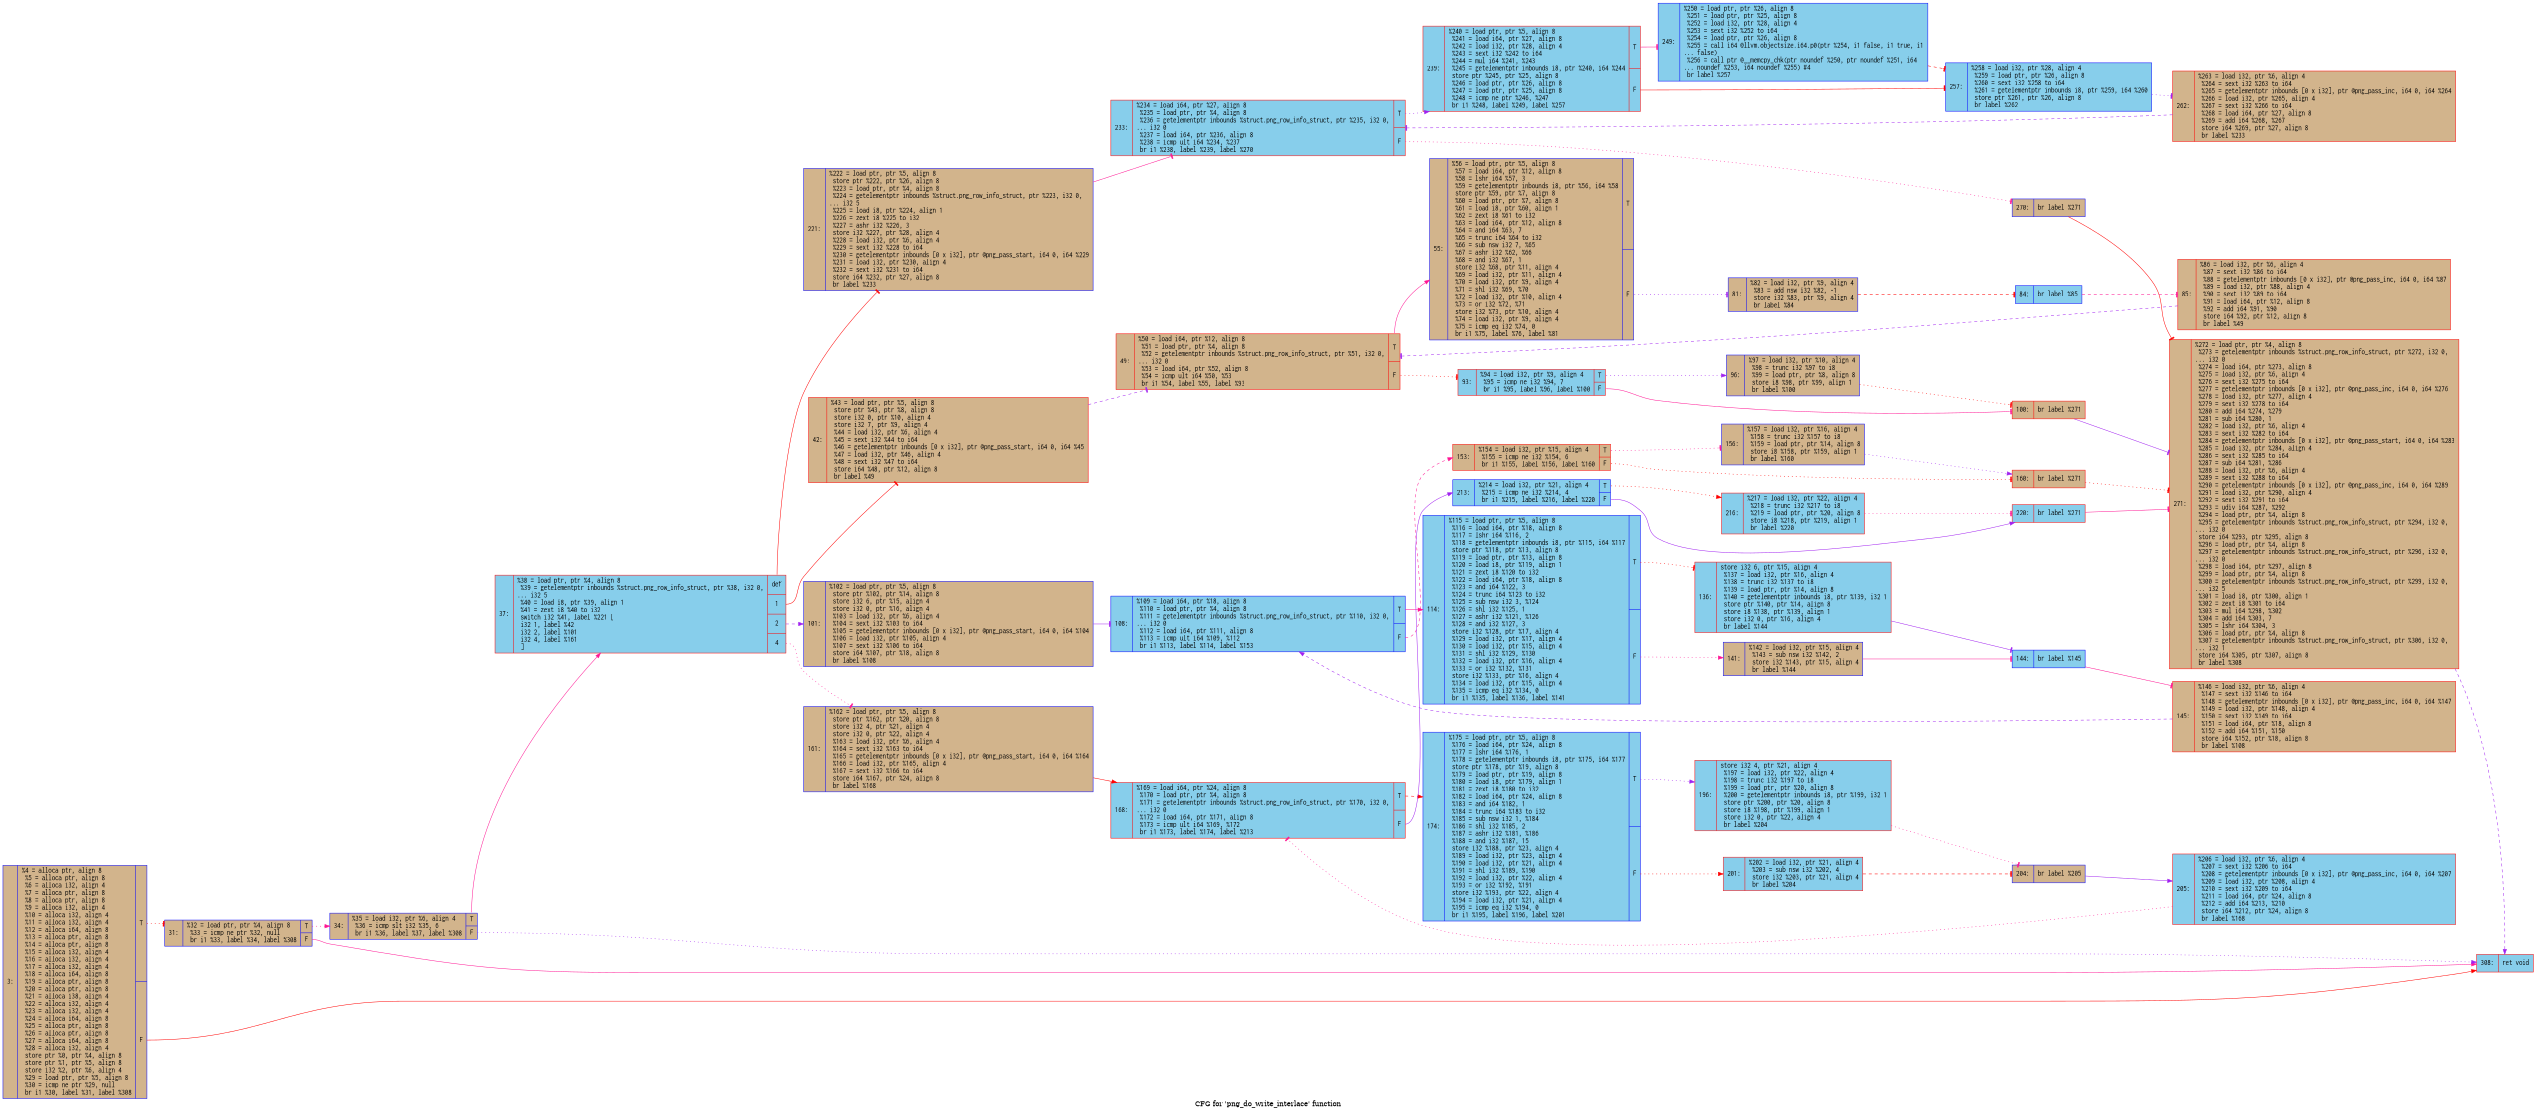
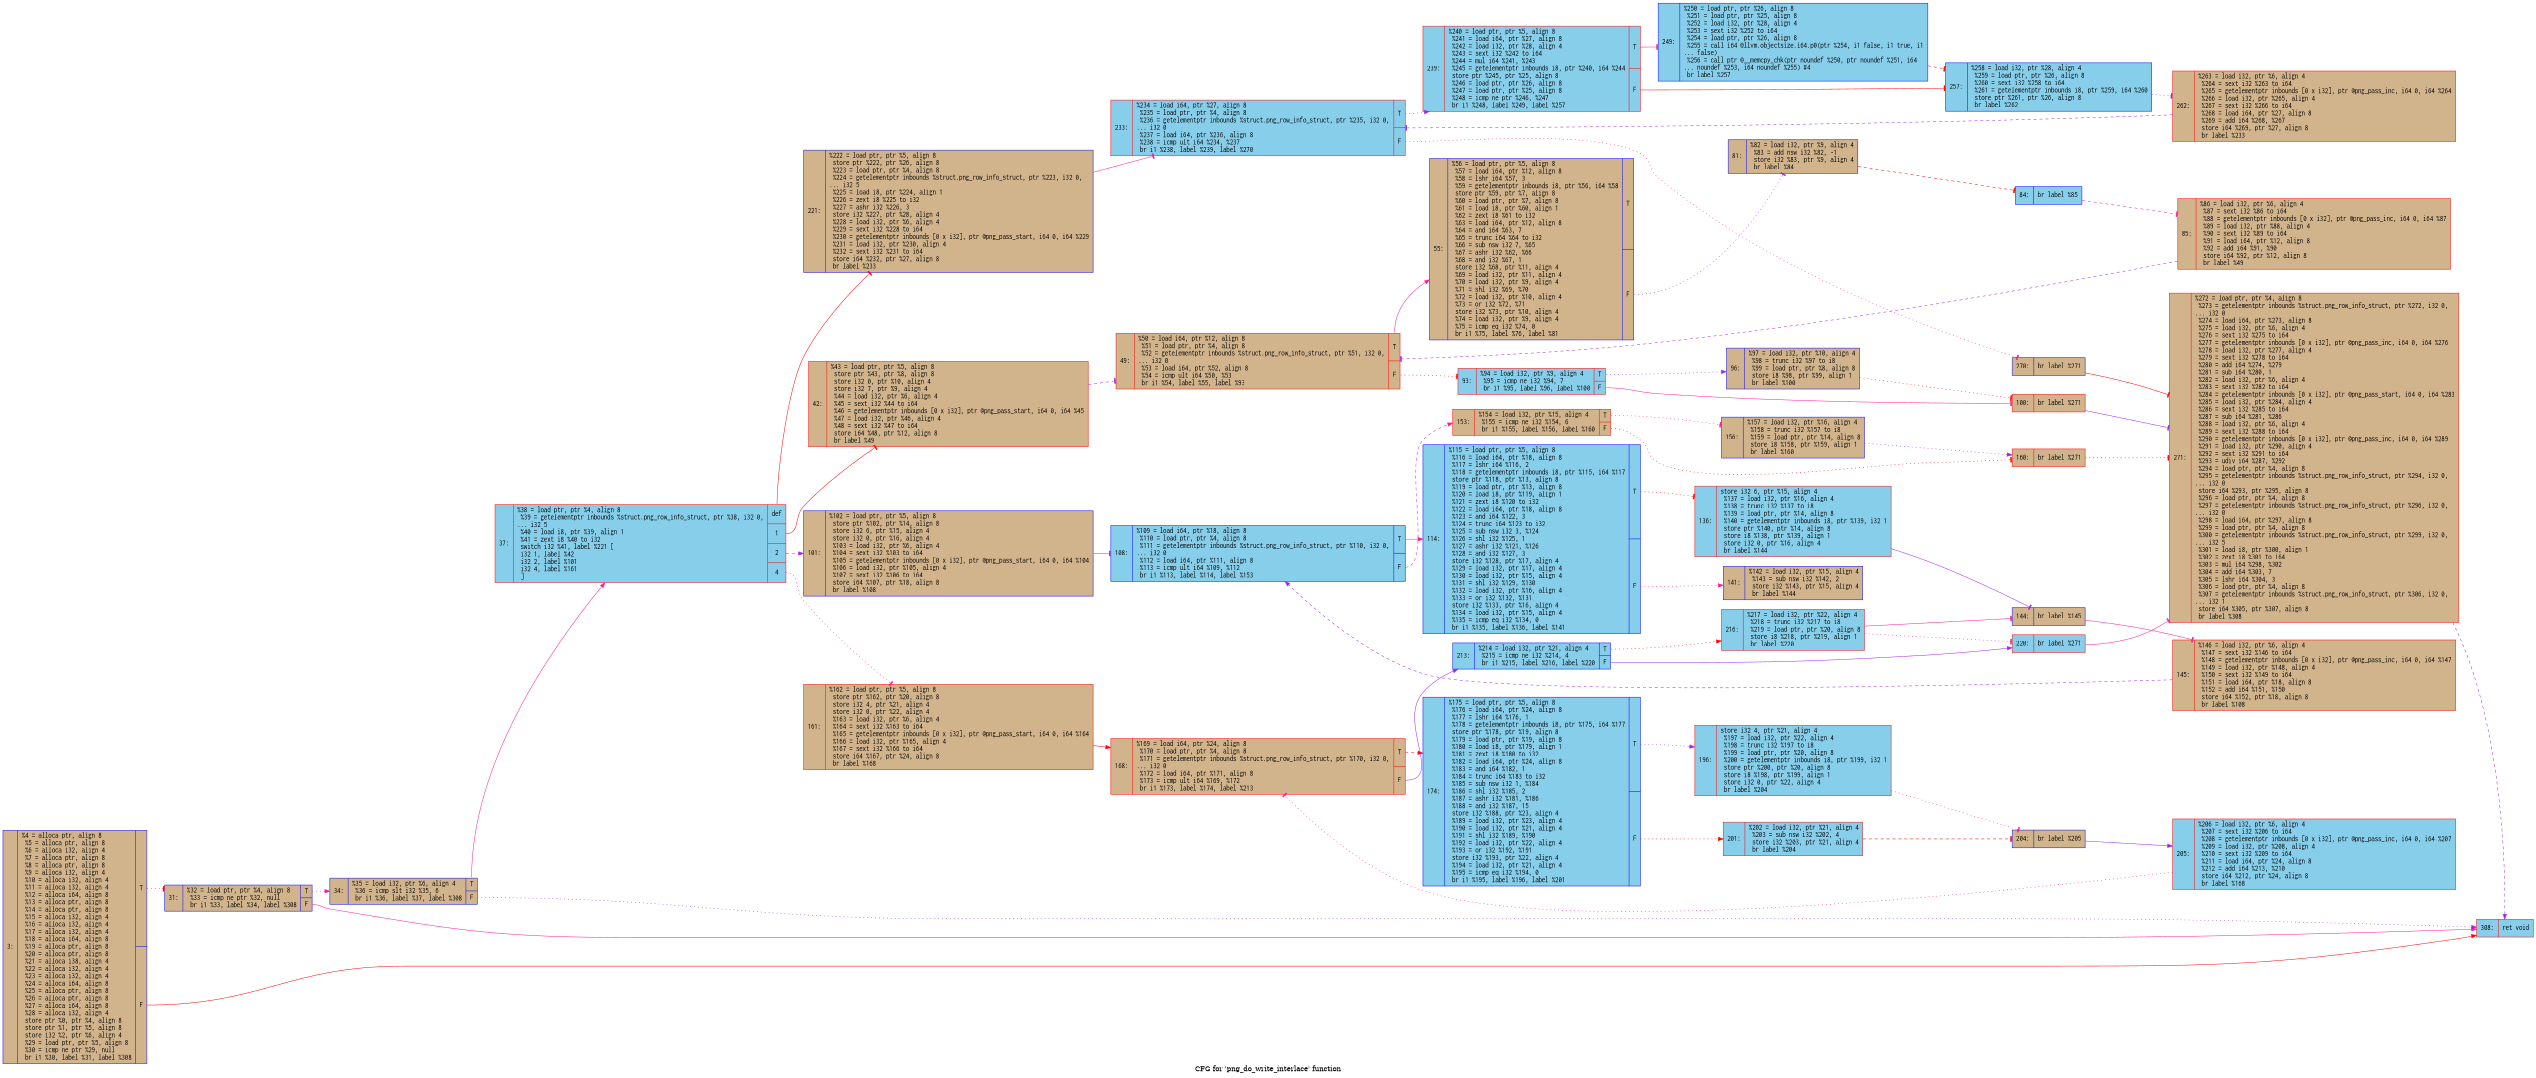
(1936, 659) -> (1937, 622)
(2049, 659) -> (2049, 617)
(948, 749) -> (948, 727)
(1258, 810) -> (1258, 766)
